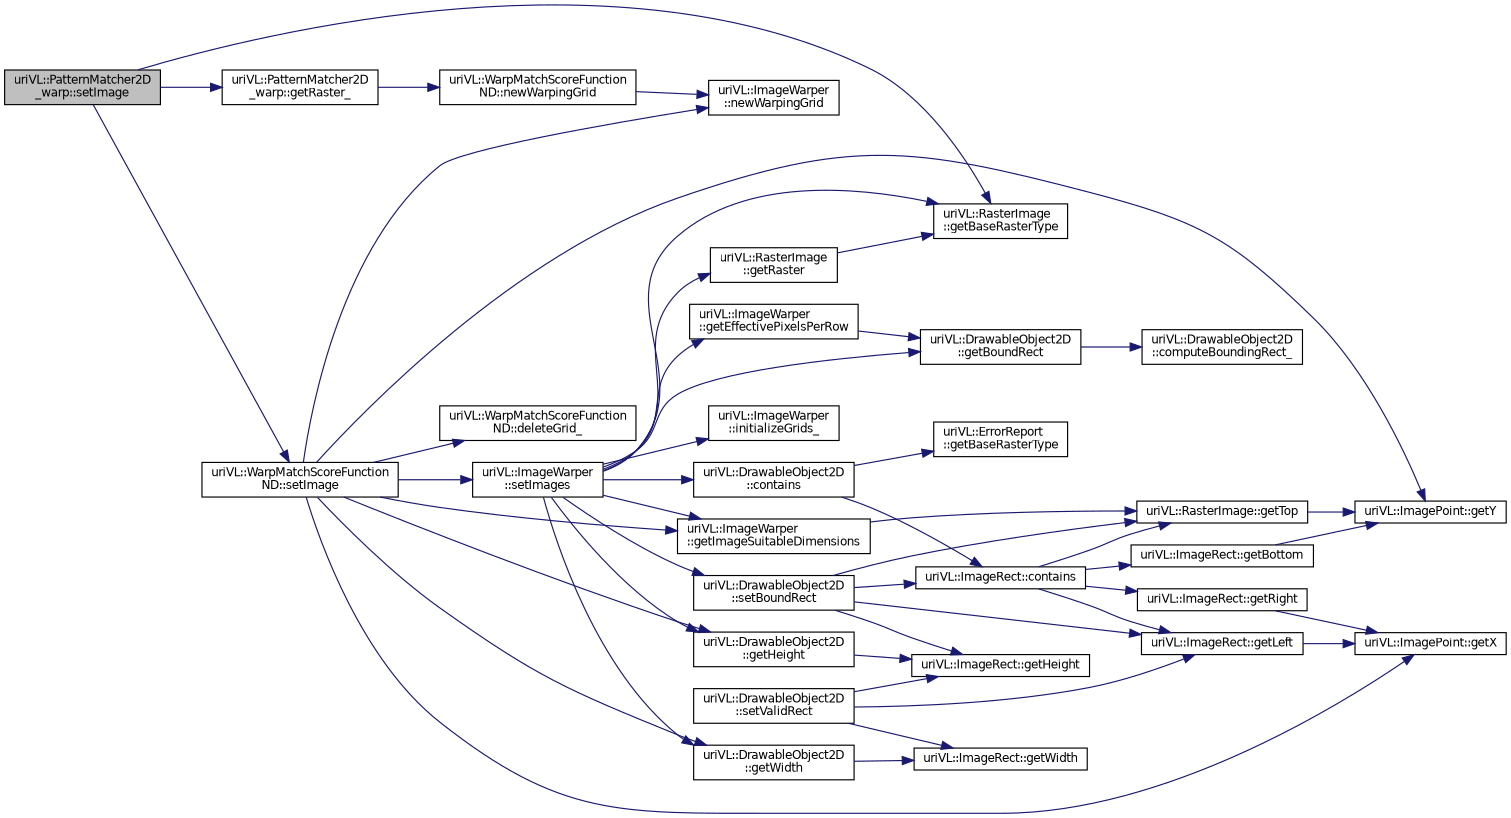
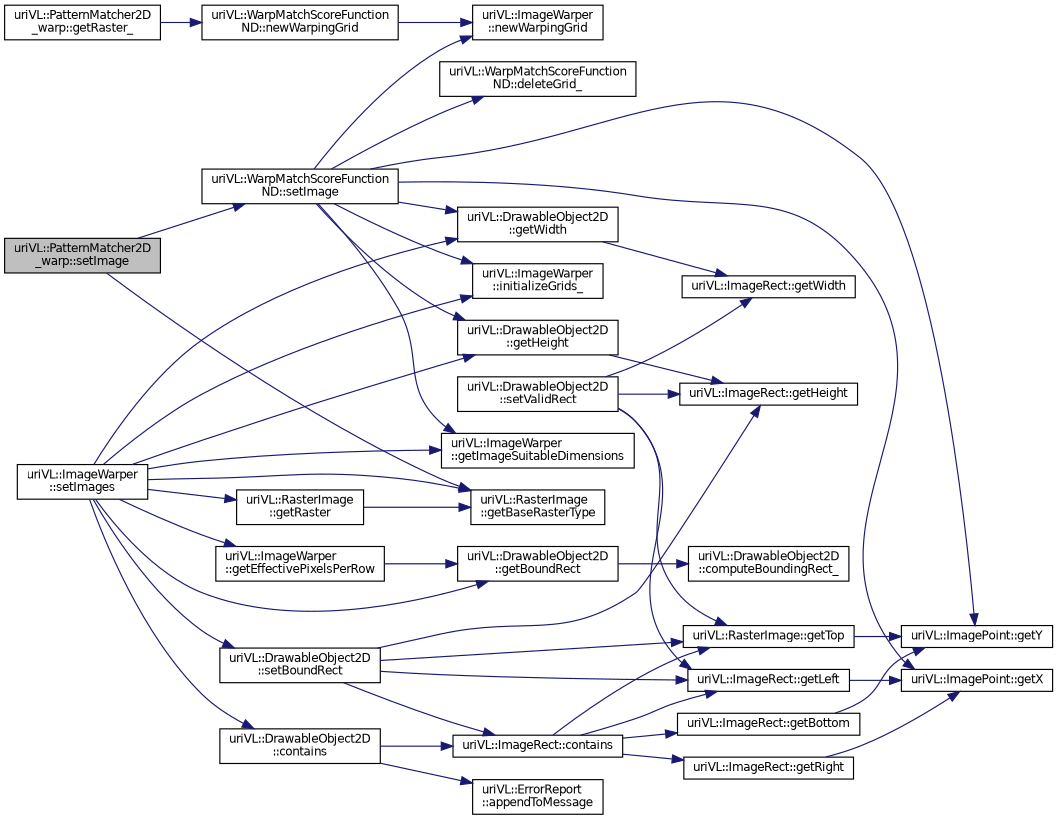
(185, 87) -> none
(1001, 439) -> (538, 797)
(429, 480) -> (397, 234)
(998, 513) -> (667, 575)
